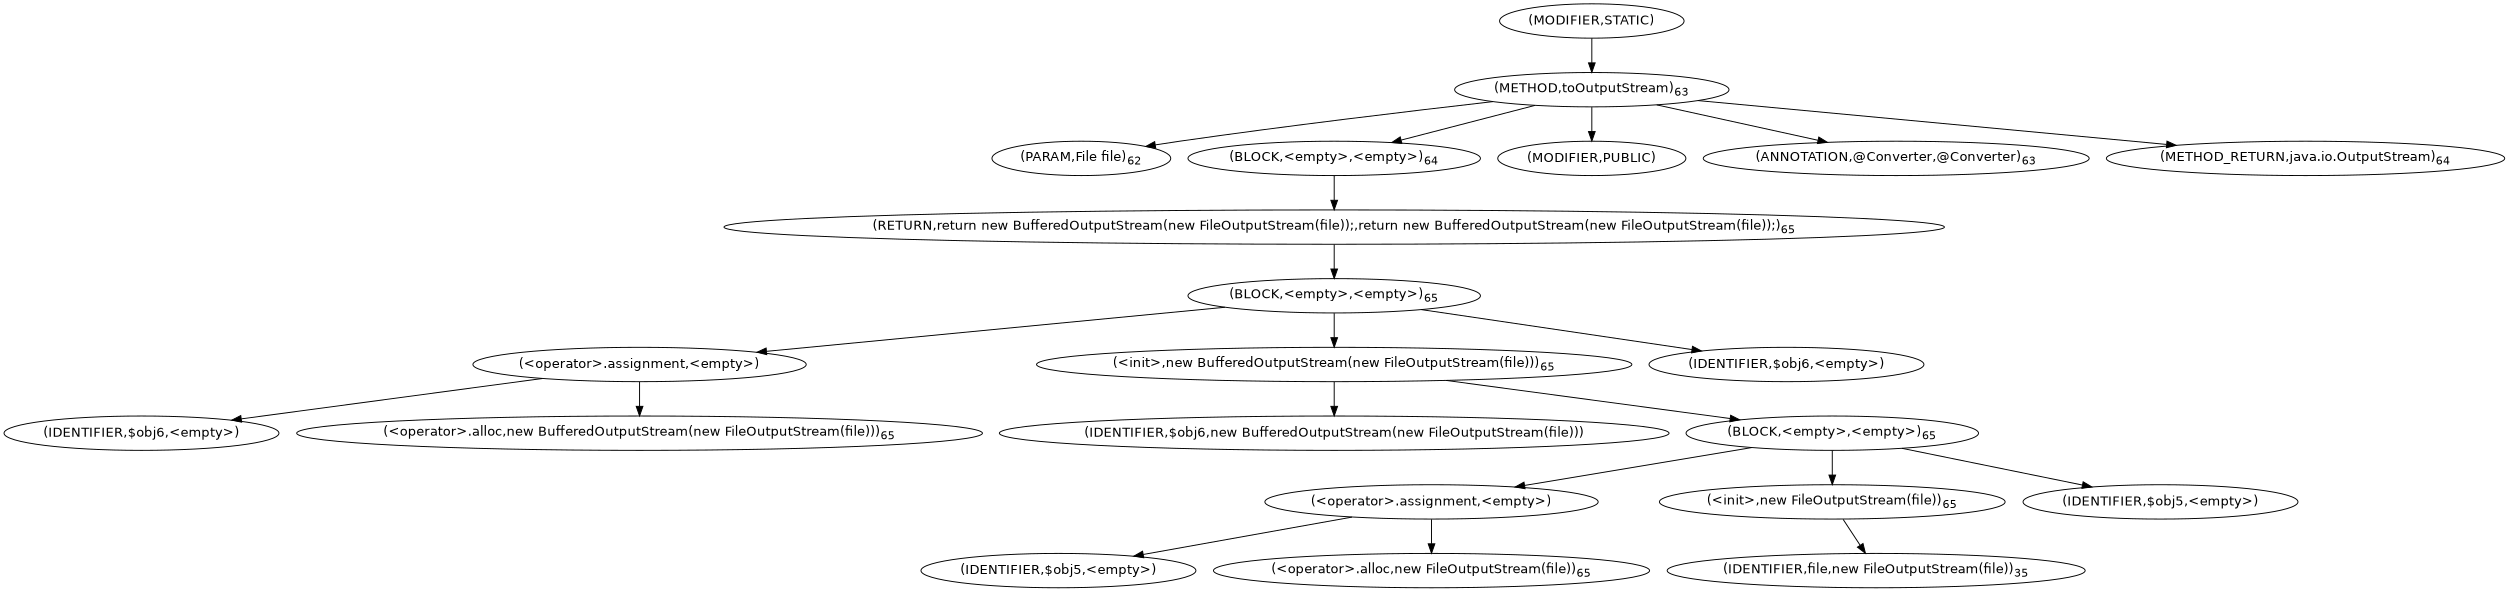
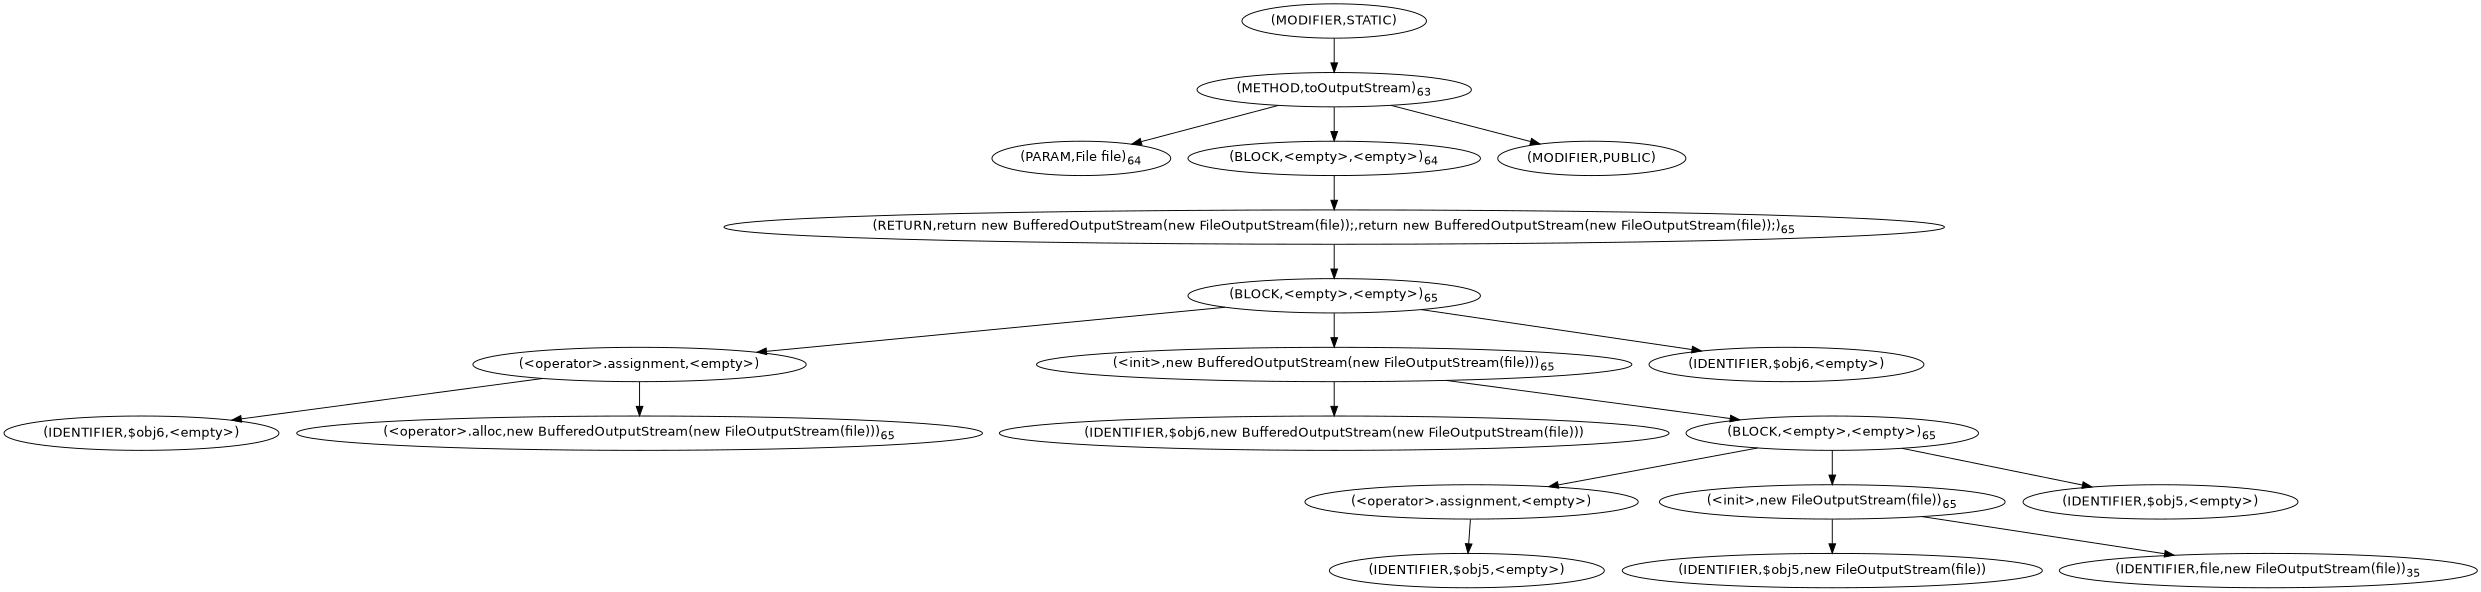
(1135, 157) -> (1135, 157)
(1896, 158) -> none
(2306, 158) -> none
(1432, 571) -> none
none -> (1832, 571)
